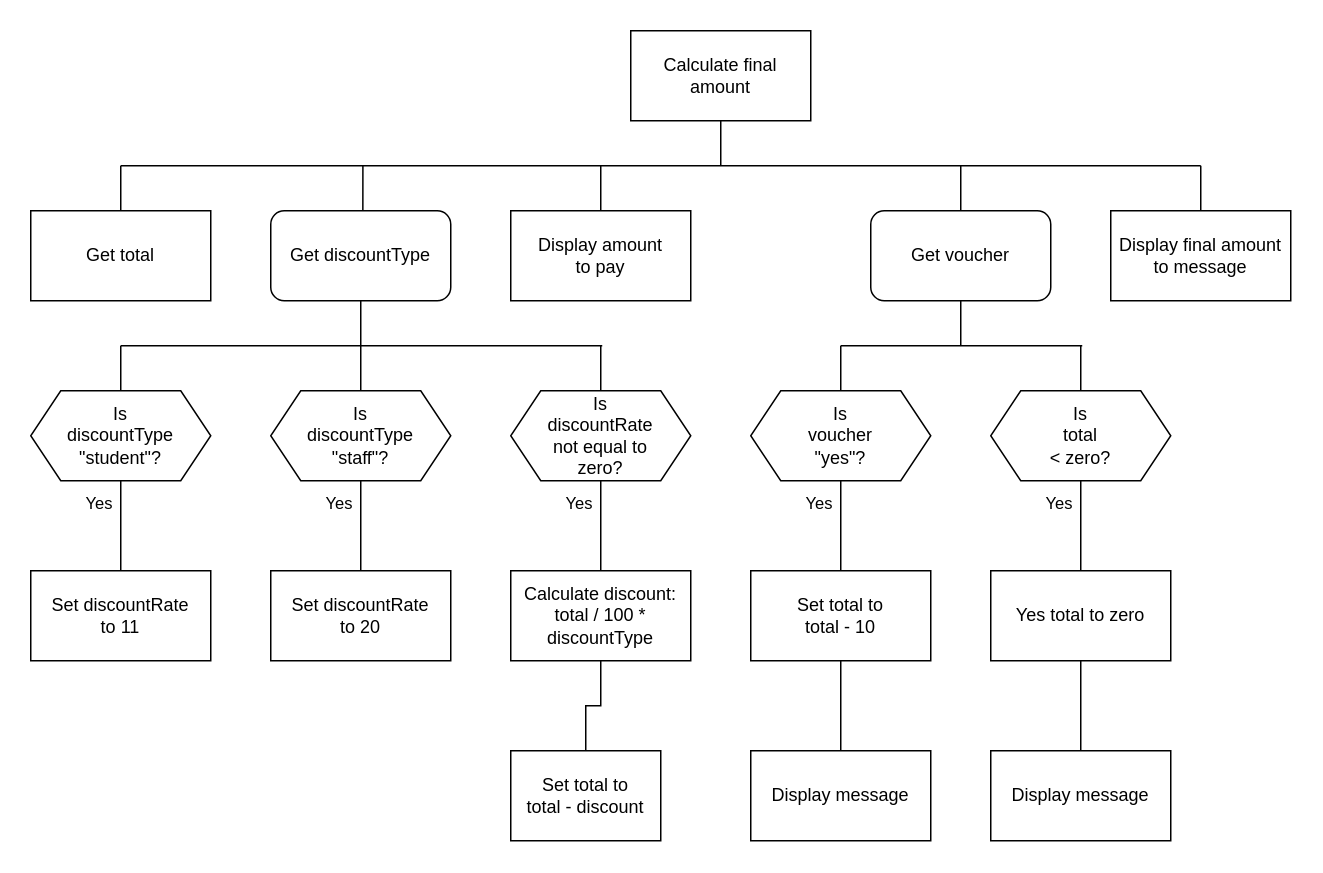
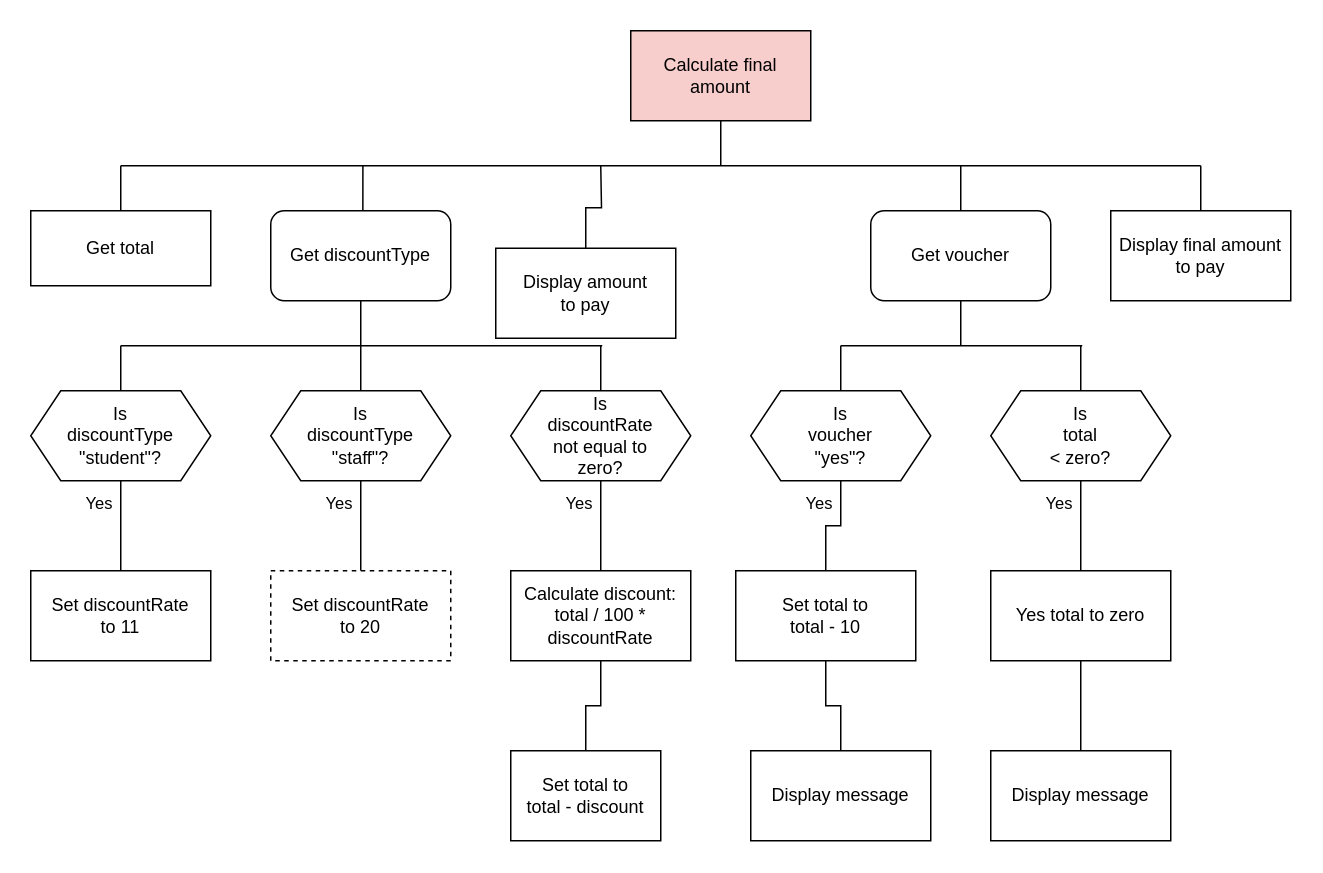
(721, 76) -> (721, 76)
(121, 256) -> (121, 248)
(601, 256) -> (586, 293)
(1201, 256) -> (1201, 256)
(361, 616) -> (361, 616)
(601, 616) -> (601, 616)
(841, 616) -> (826, 616)
